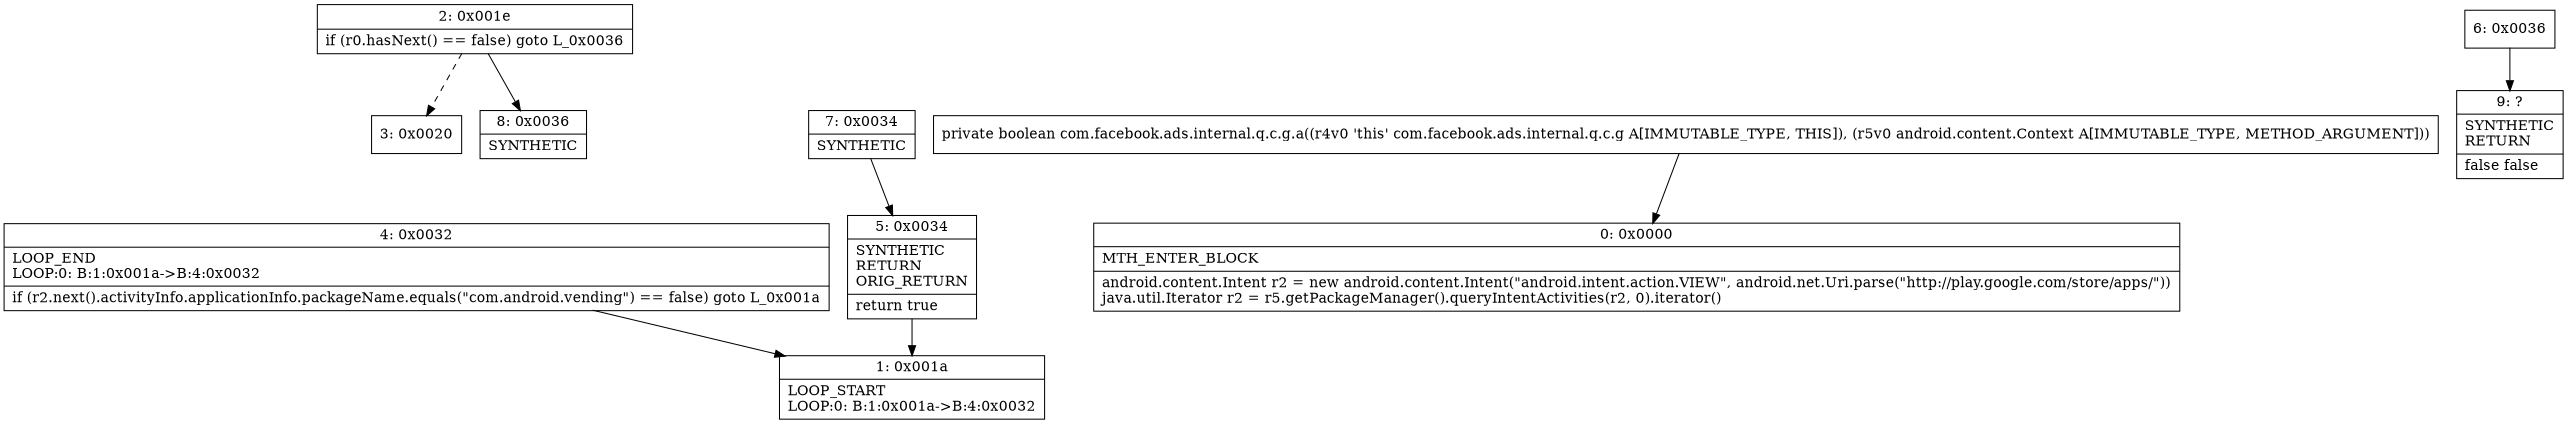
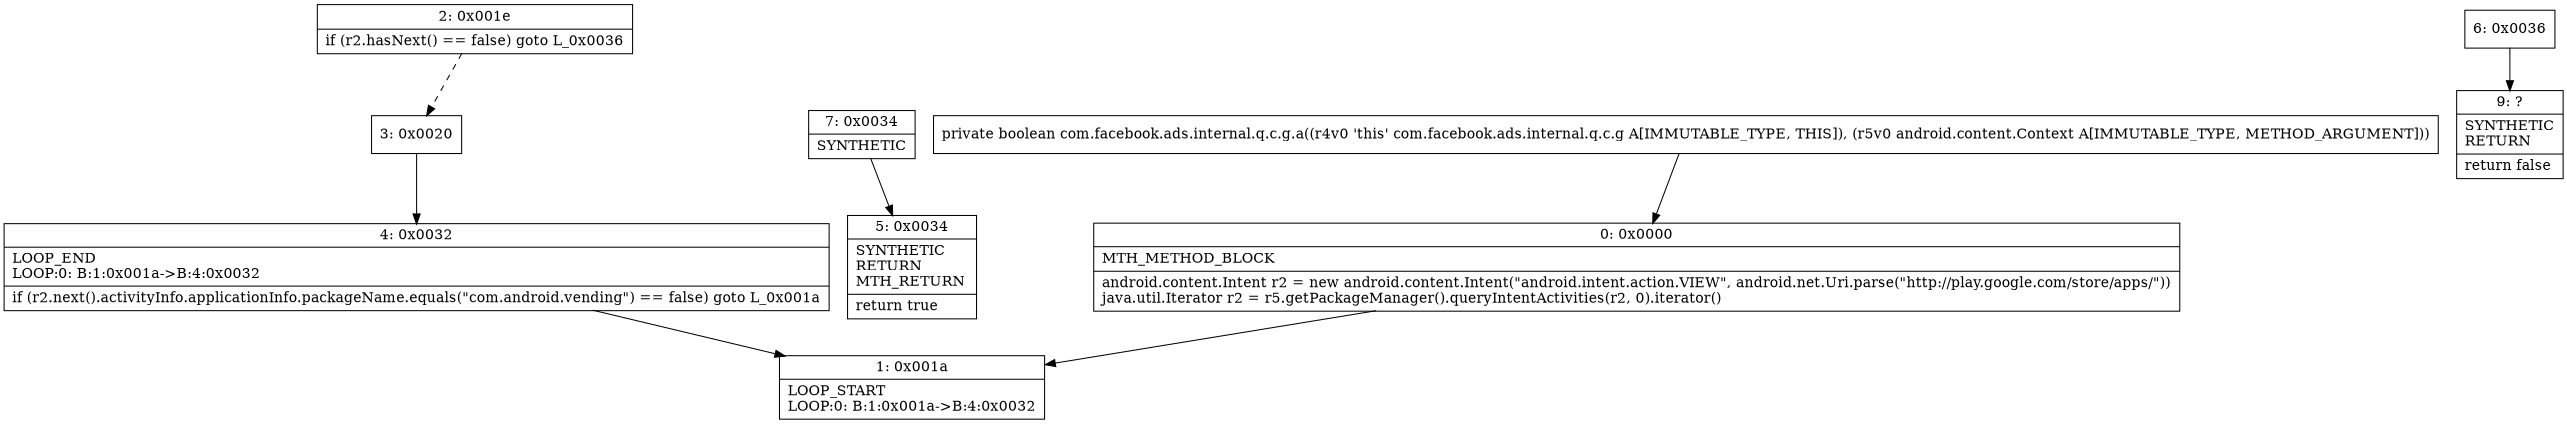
(475, 41) -> (475, 41)
(533, 135) -> none
(2502, 166) -> (2508, 166)
none -> (417, 184)
(1181, 258) -> (1188, 258)
(912, 281) -> (911, 281)
(912, 332) -> (1216, 337)
